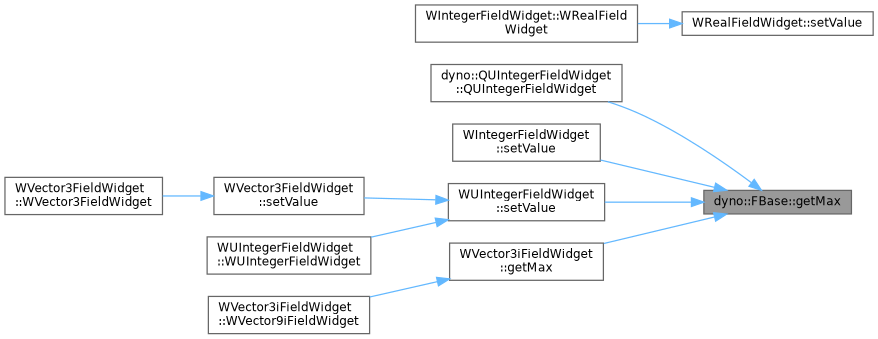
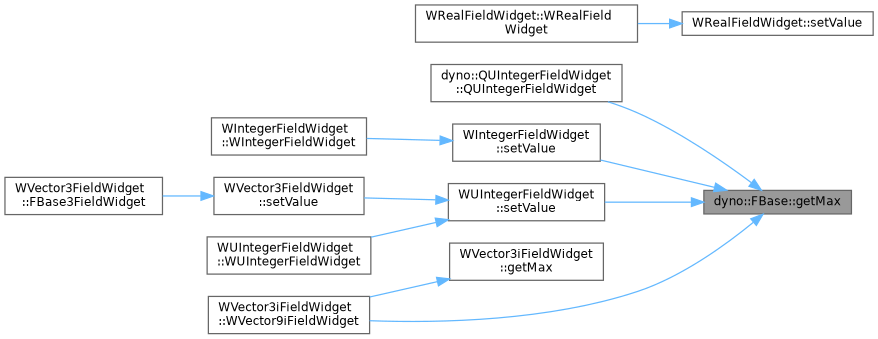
(526, 24) -> (526, 24)
none -> (289, 136)
(84, 196) -> (84, 196)
(659, 230) -> (572, 308)
